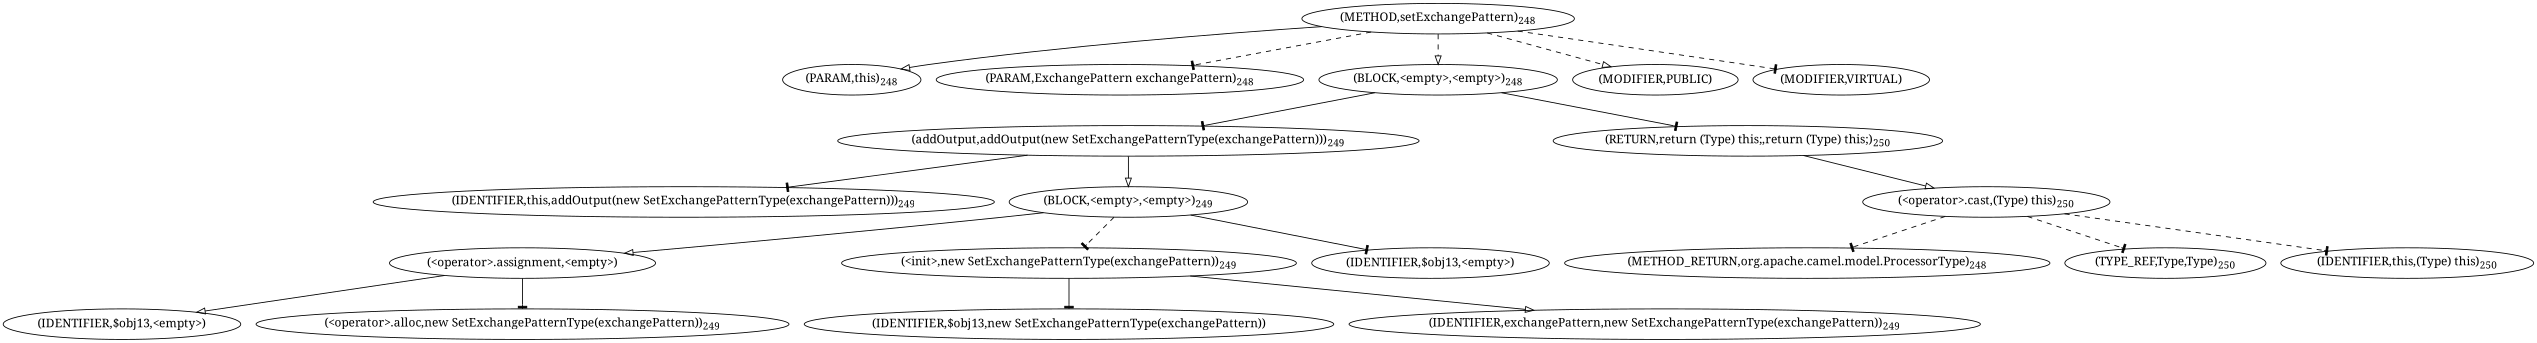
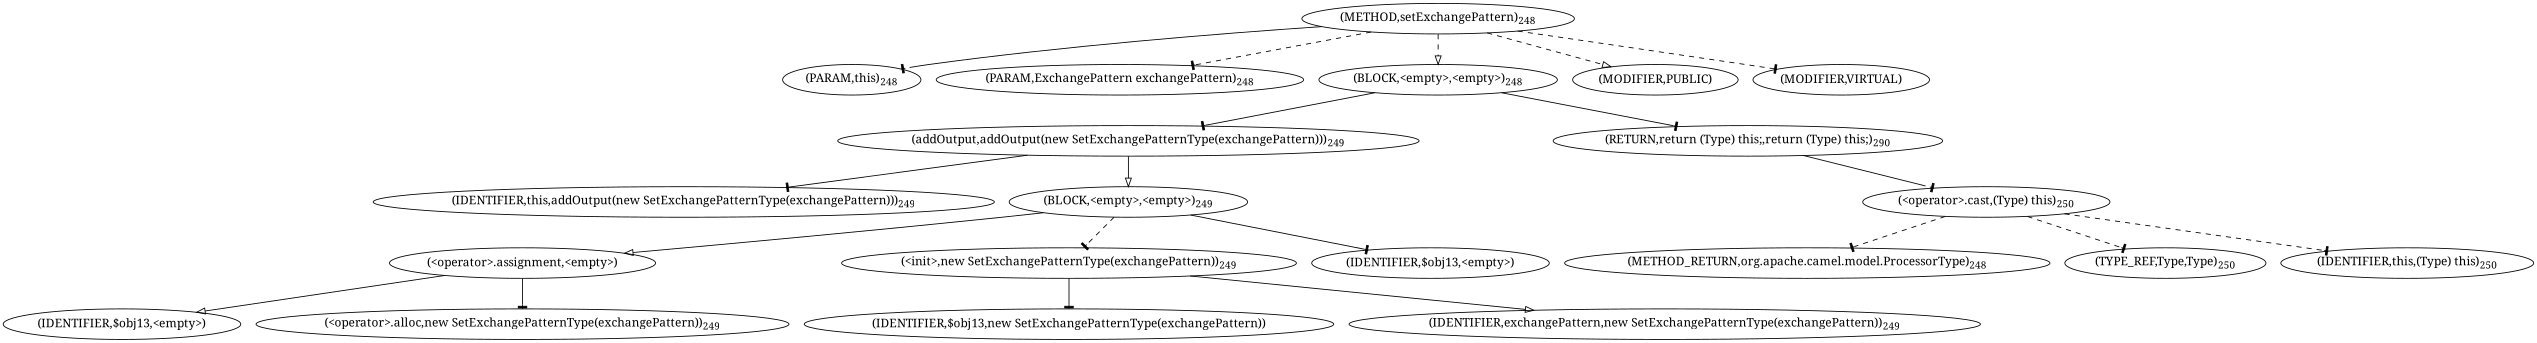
(1115, 43) -> (1115, 43)
(1882, 140) -> (1882, 140)
(1865, 171) -> (1865, 171)
